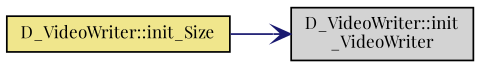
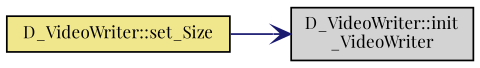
(118, 34) -> (118, 34)
